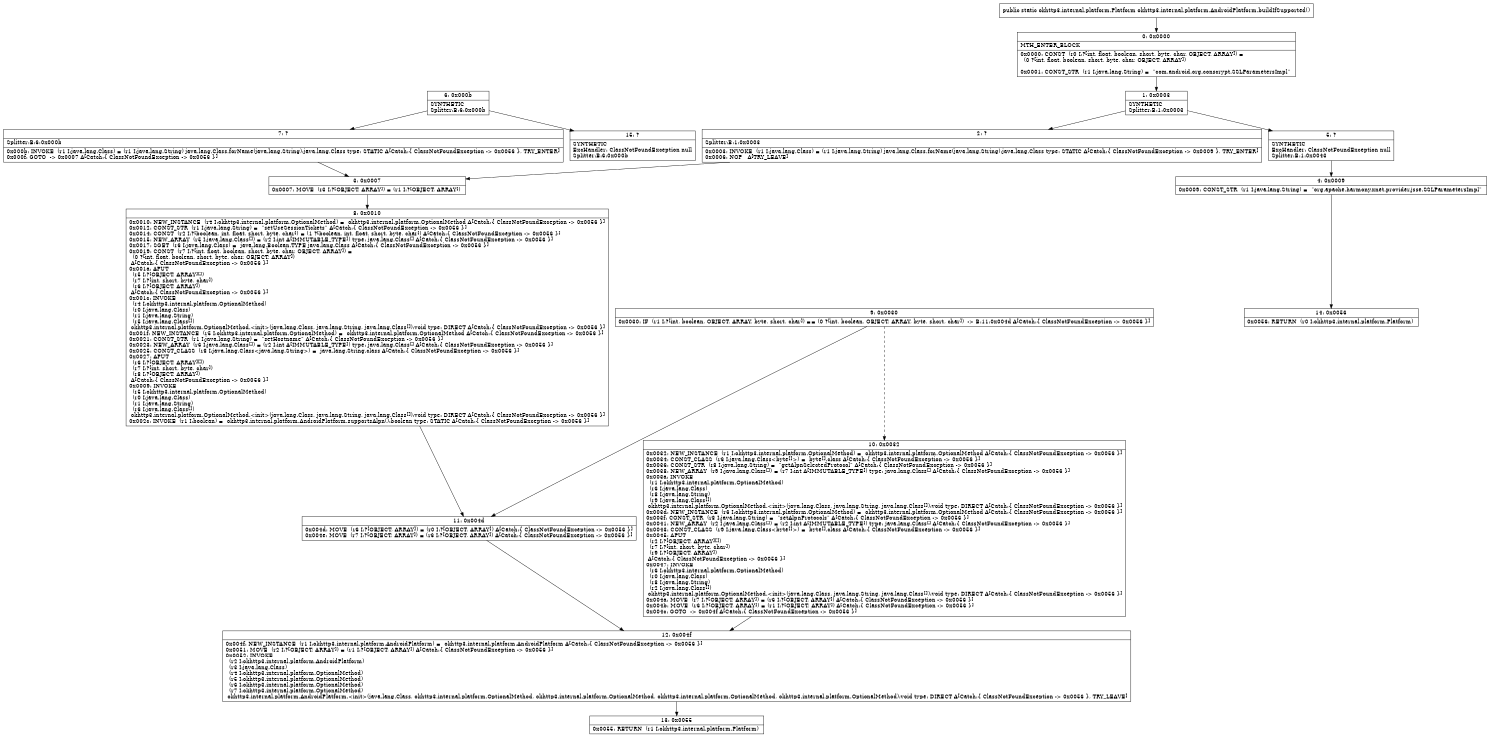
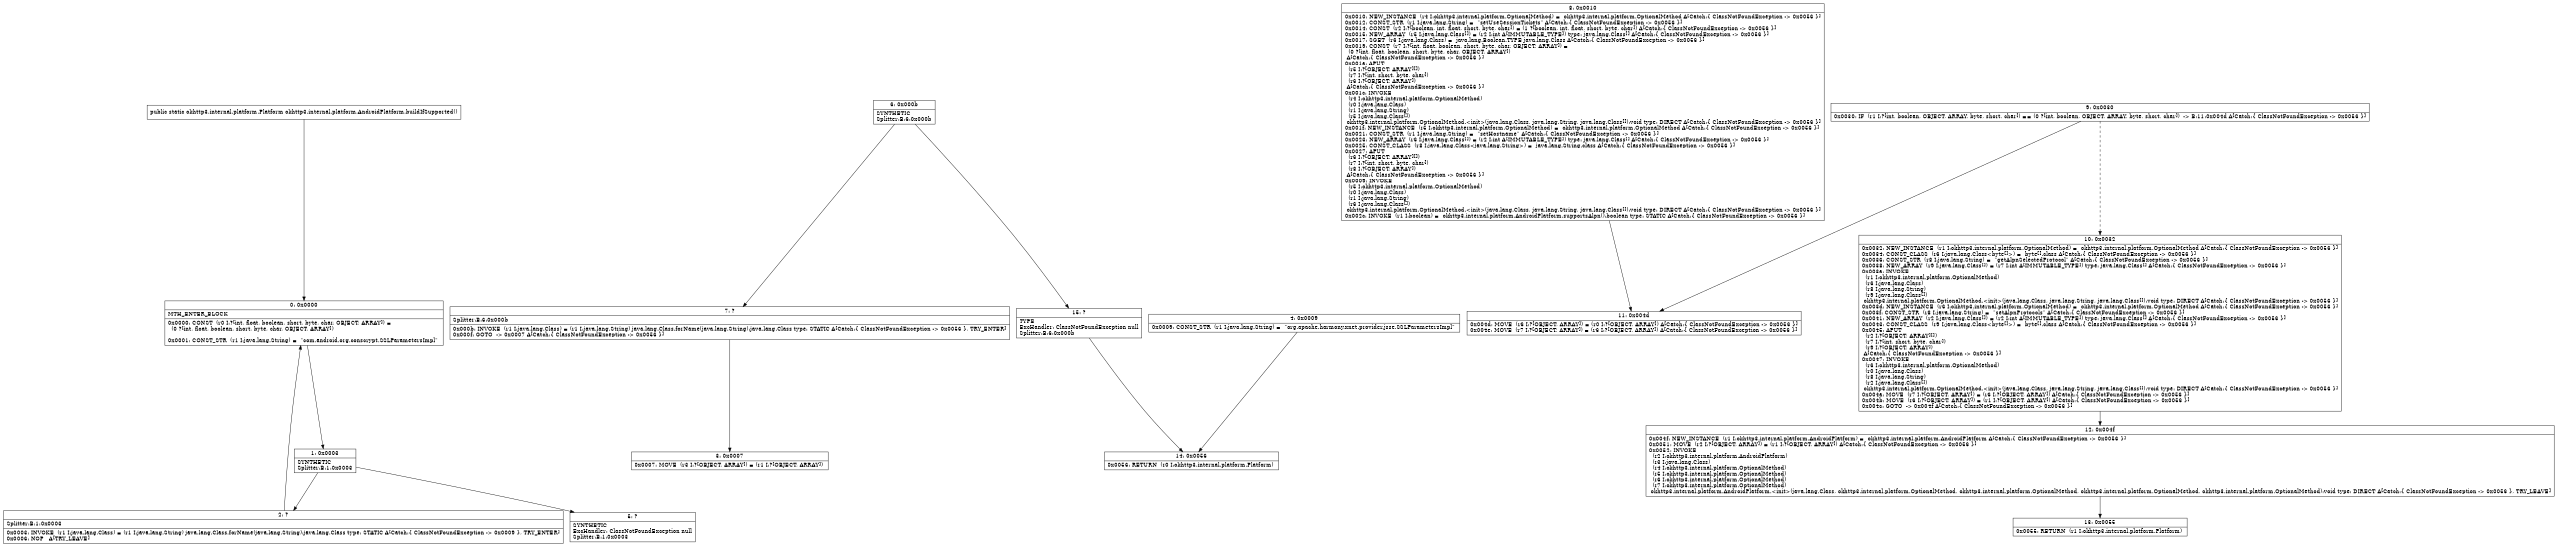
(590, 144) -> (1027, 322)
(1299, 156) -> (601, 537)
(1331, 167) -> none
(600, 170) -> (290, 430)
(367, 200) -> none
none -> (1132, 396)
(554, 585) -> none
